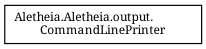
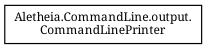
(103, 24) -> (103, 24)
